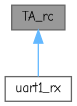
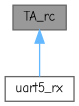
(38, 89) -> (40, 89)
